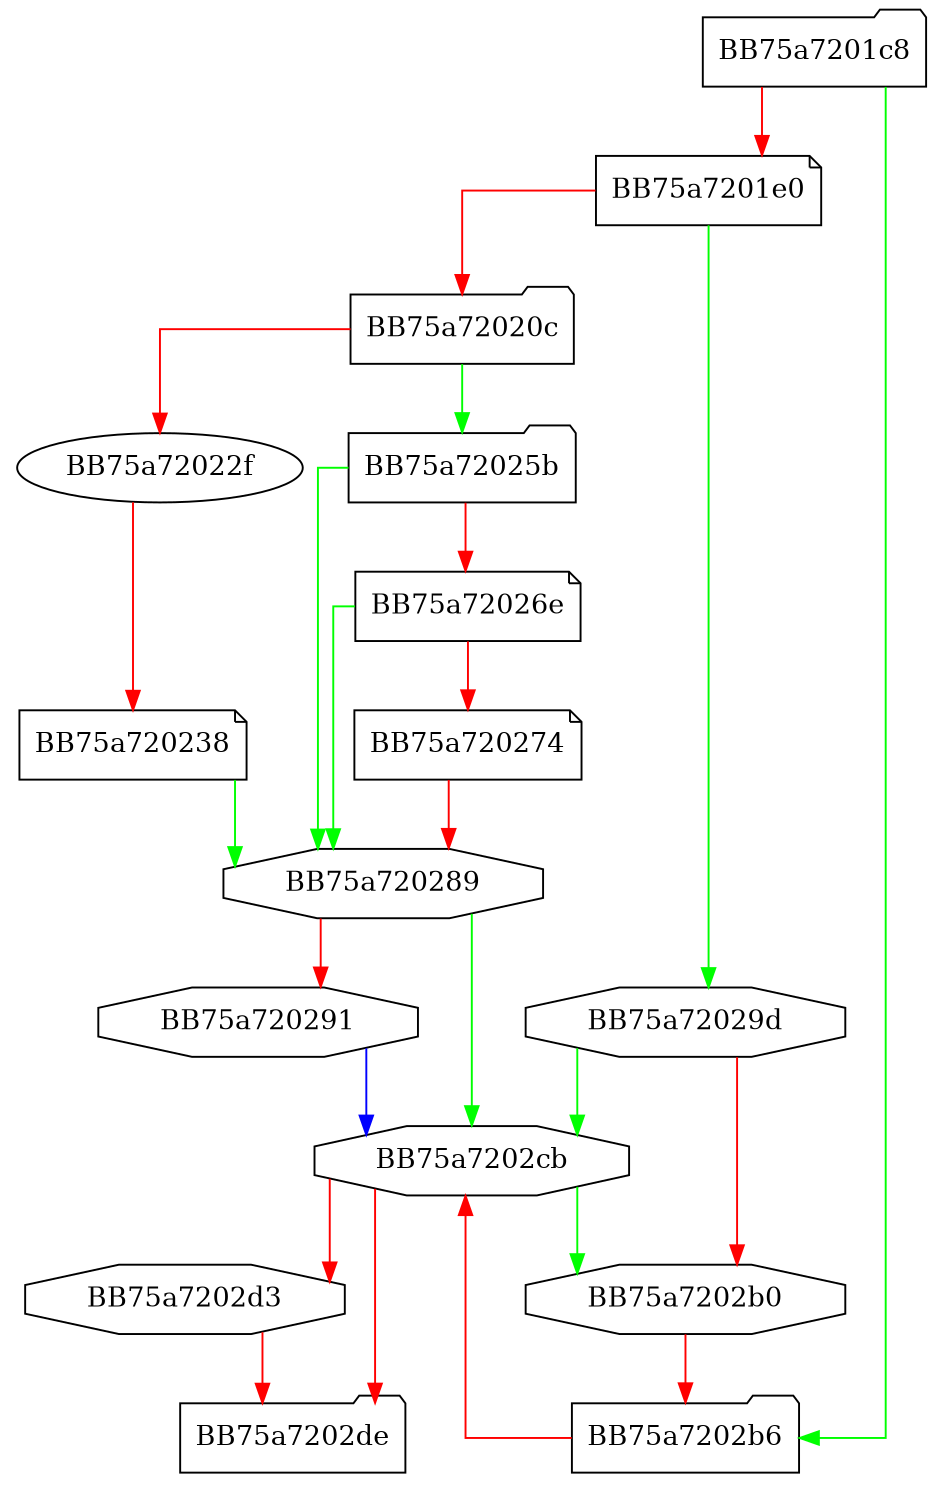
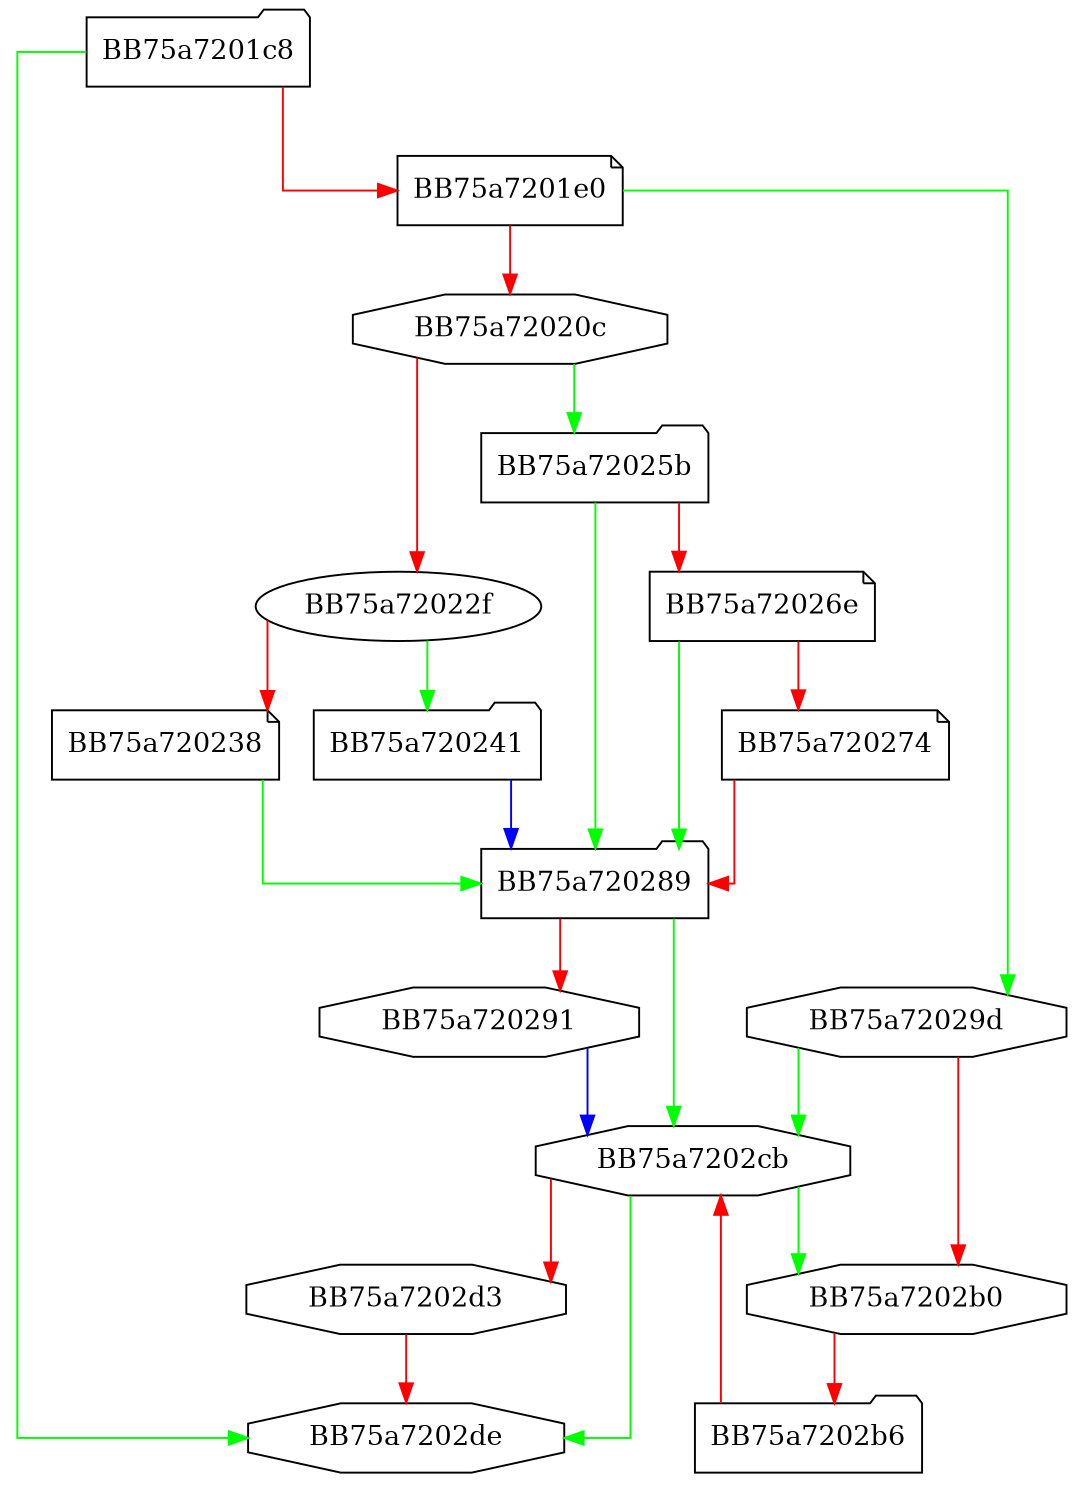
(462, 329) -> (510, 329)
none -> (427, 745)
(886, 796) -> (17, 816)
(383, 884) -> (595, 884)
(375, 1286) -> (630, 1340)
(293, 1438) -> (406, 1438)
